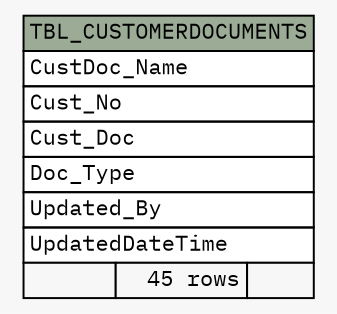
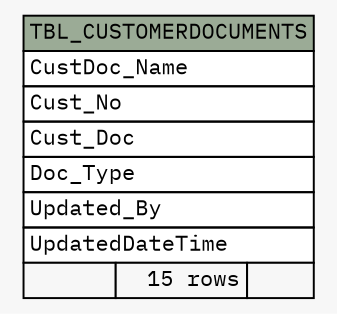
(194, 279) -> (194, 279)
